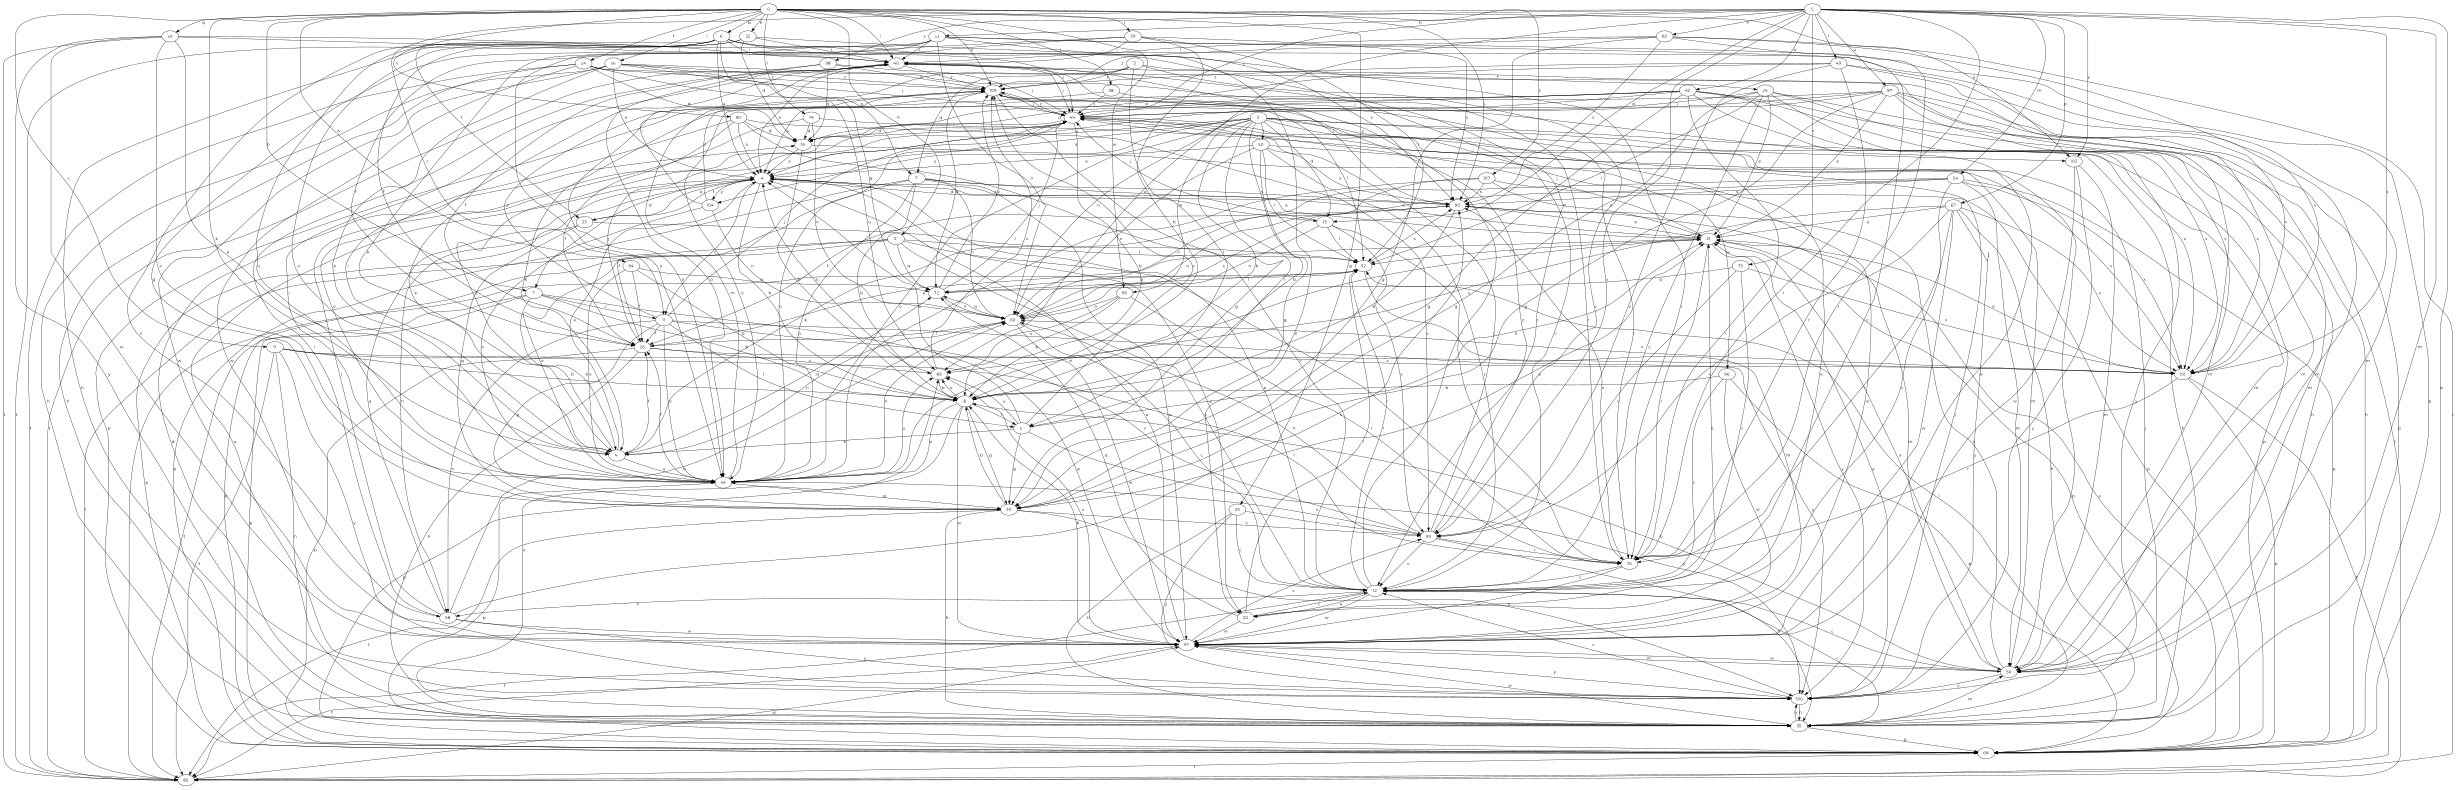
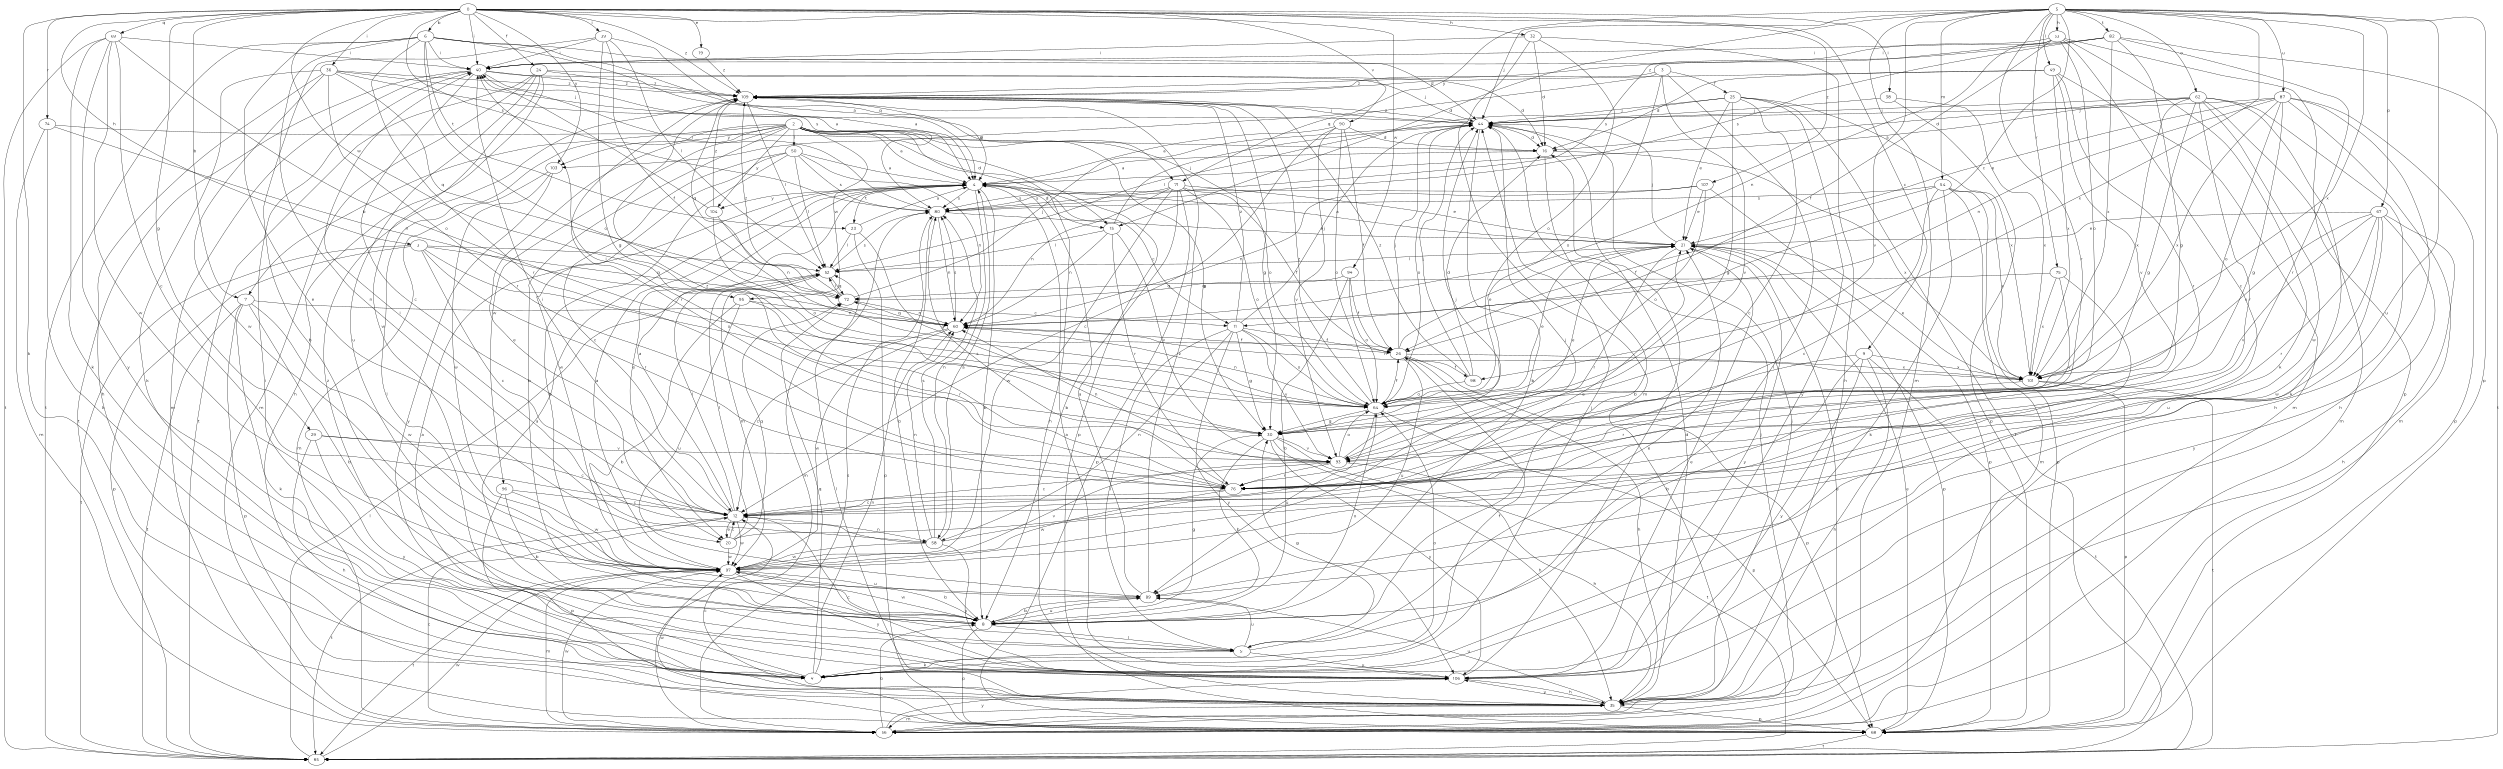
none -> (701, 53)
(512, 158) -> (1438, 362)
(733, 293) -> (1299, 259)
